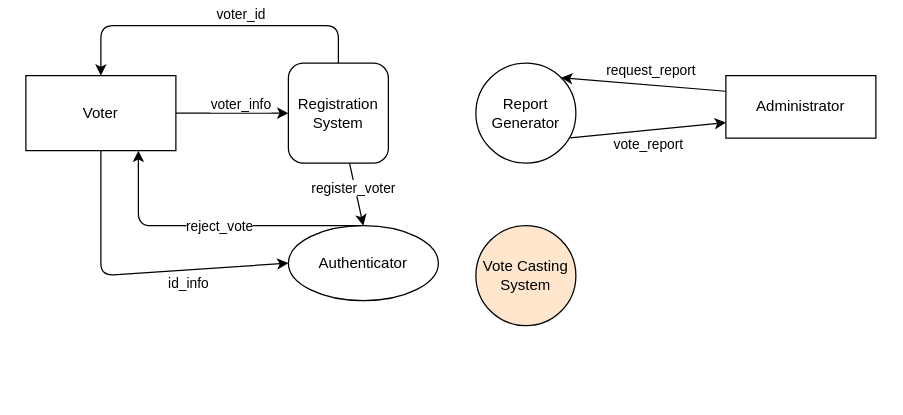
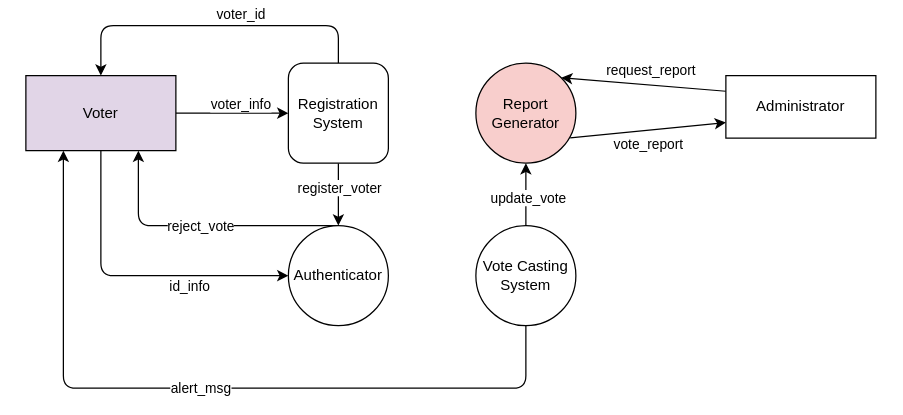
(101, 113) -> (101, 113)
(526, 113) -> (526, 113)
none -> (526, 202)
(363, 263) -> (338, 276)
(526, 276) -> (526, 276)
none -> (211, 388)
